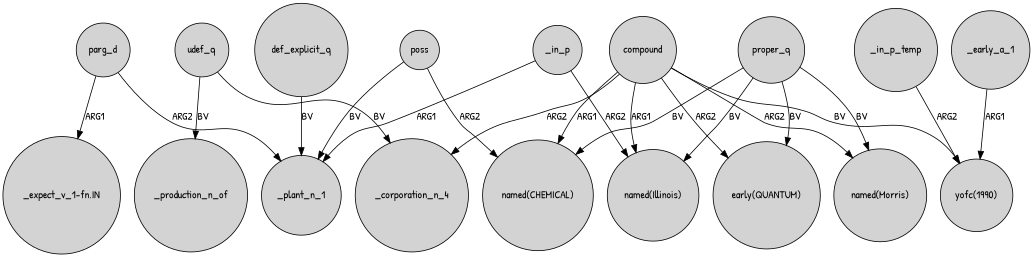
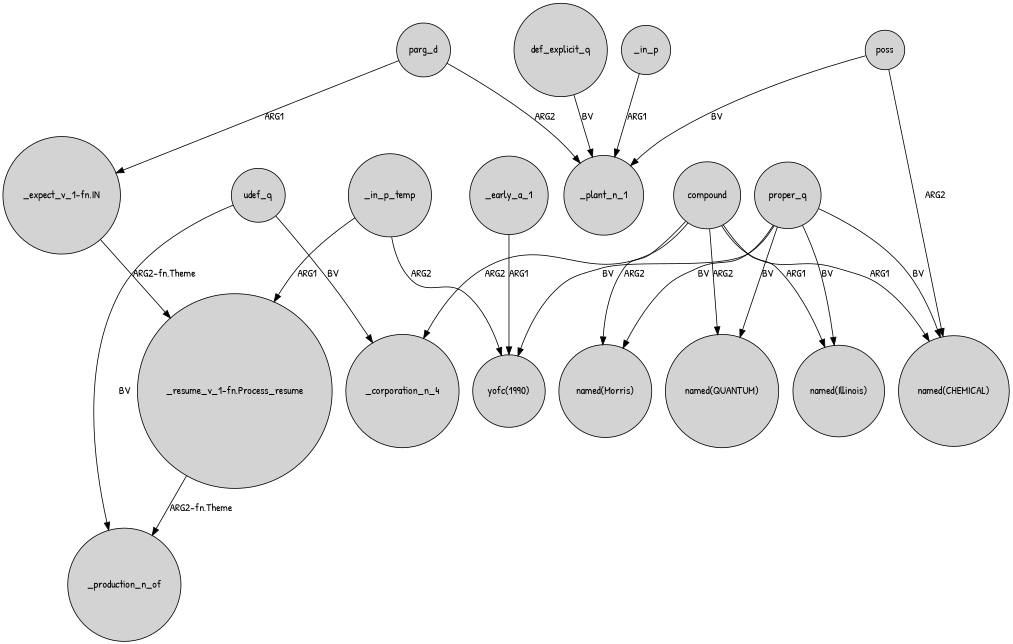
(597, 110) -> none
(815, 115) -> (642, 264)
(767, 195) -> (722, 391)
none -> (235, 391)
